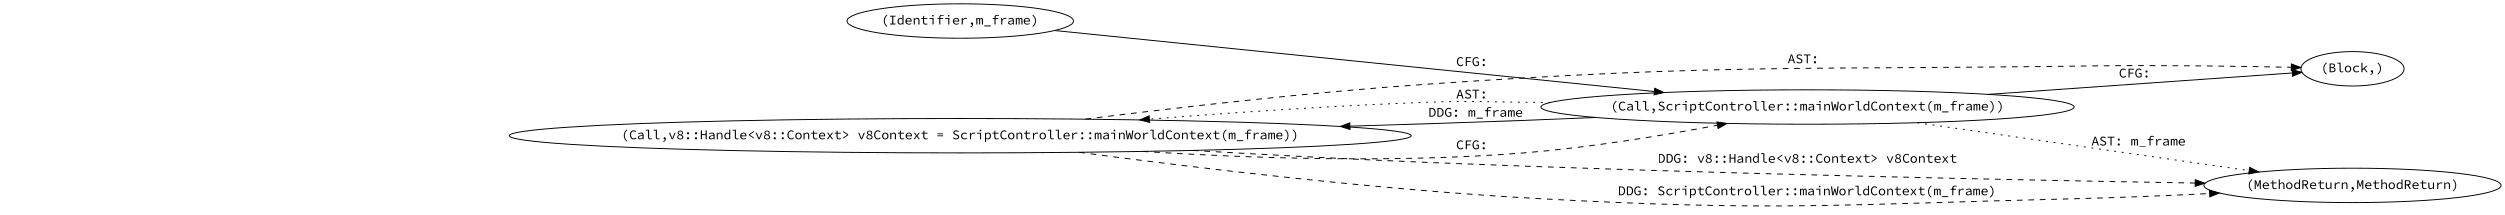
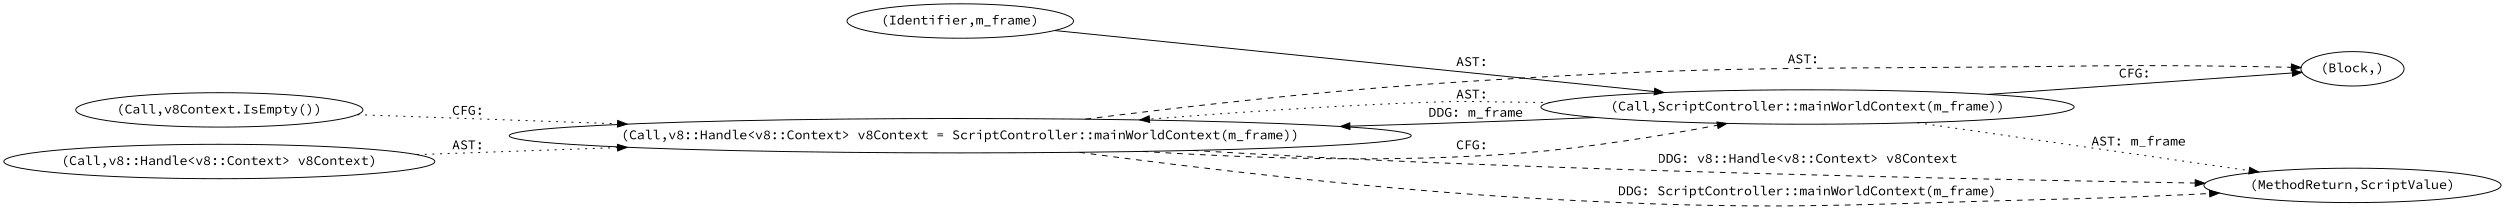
(1476, 63) -> (1476, 63)
none -> (219, 110)
none -> (219, 161)
(2352, 185) -> (2352, 185)
